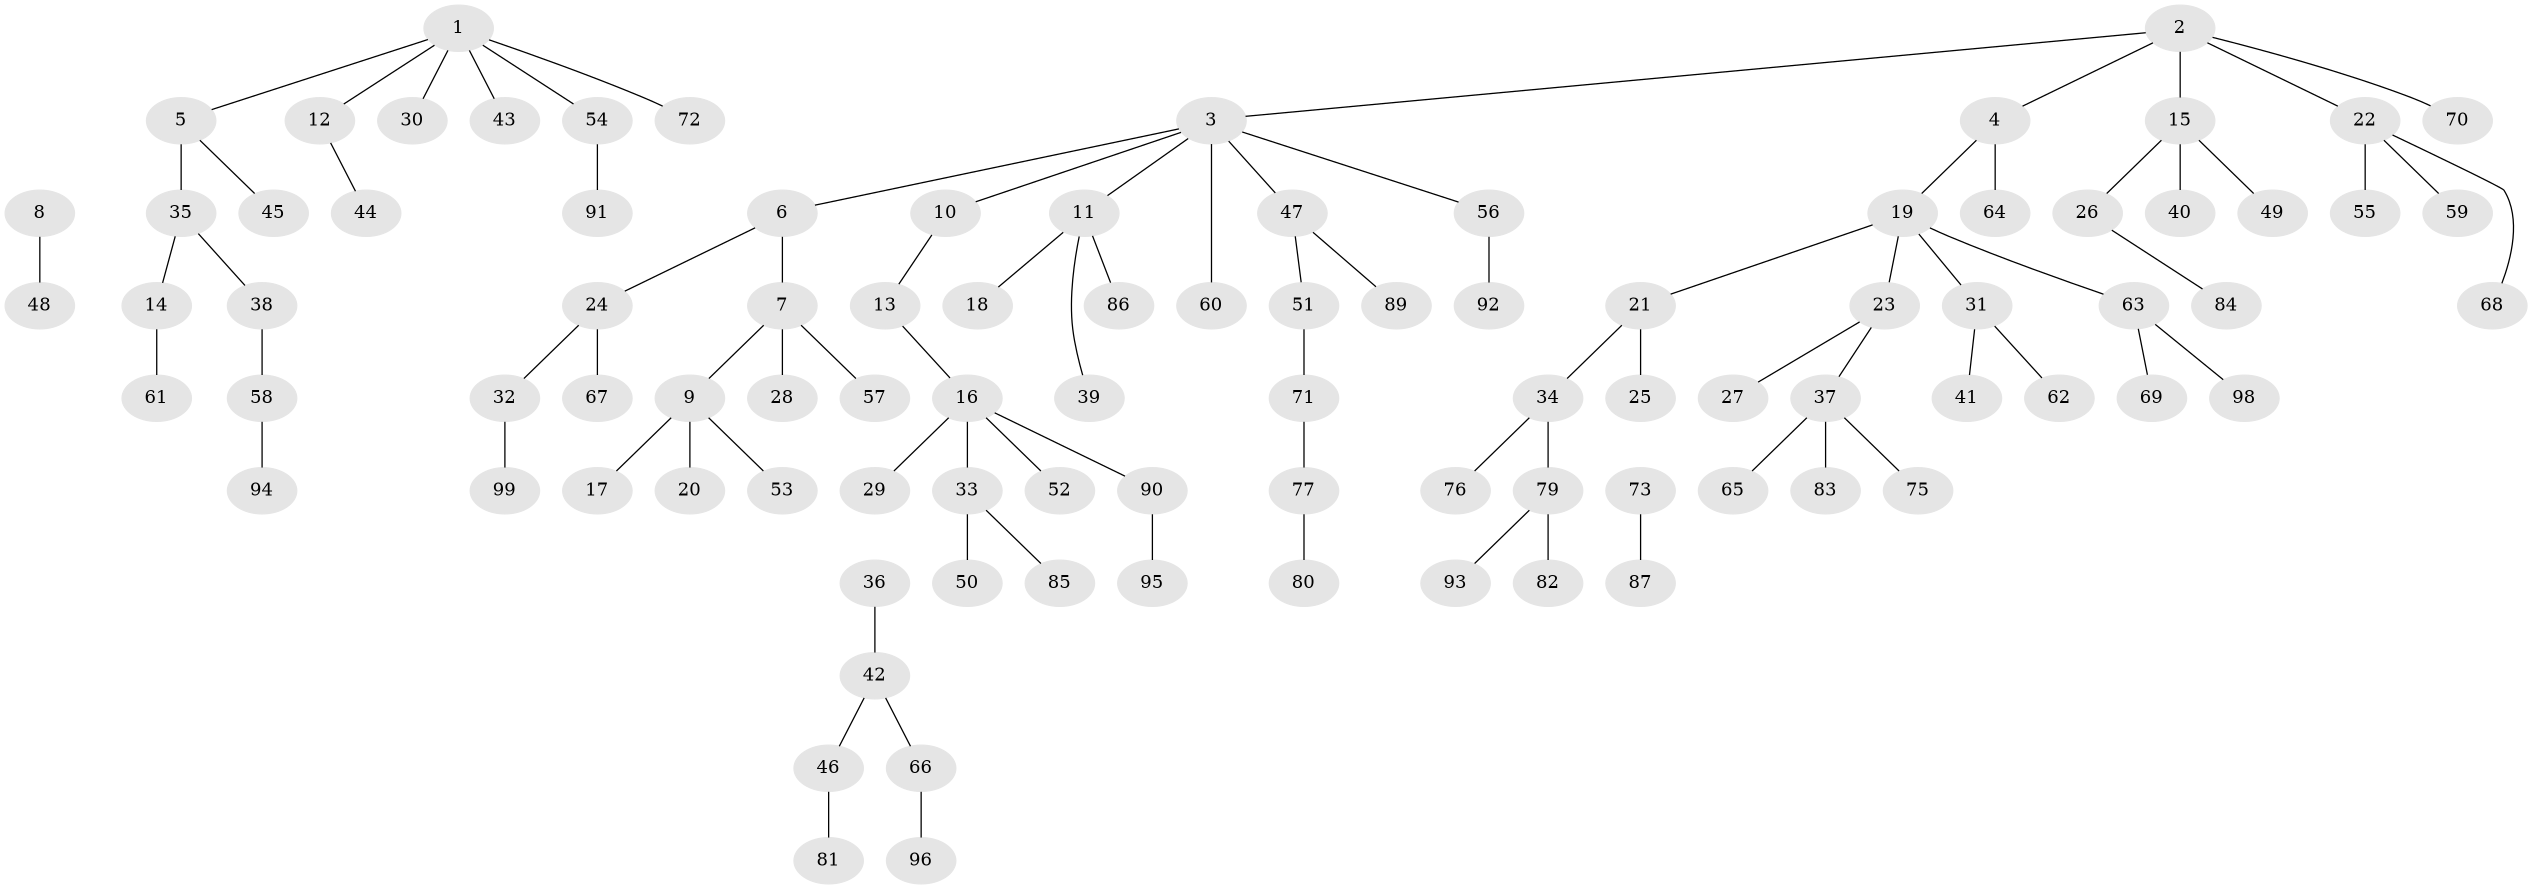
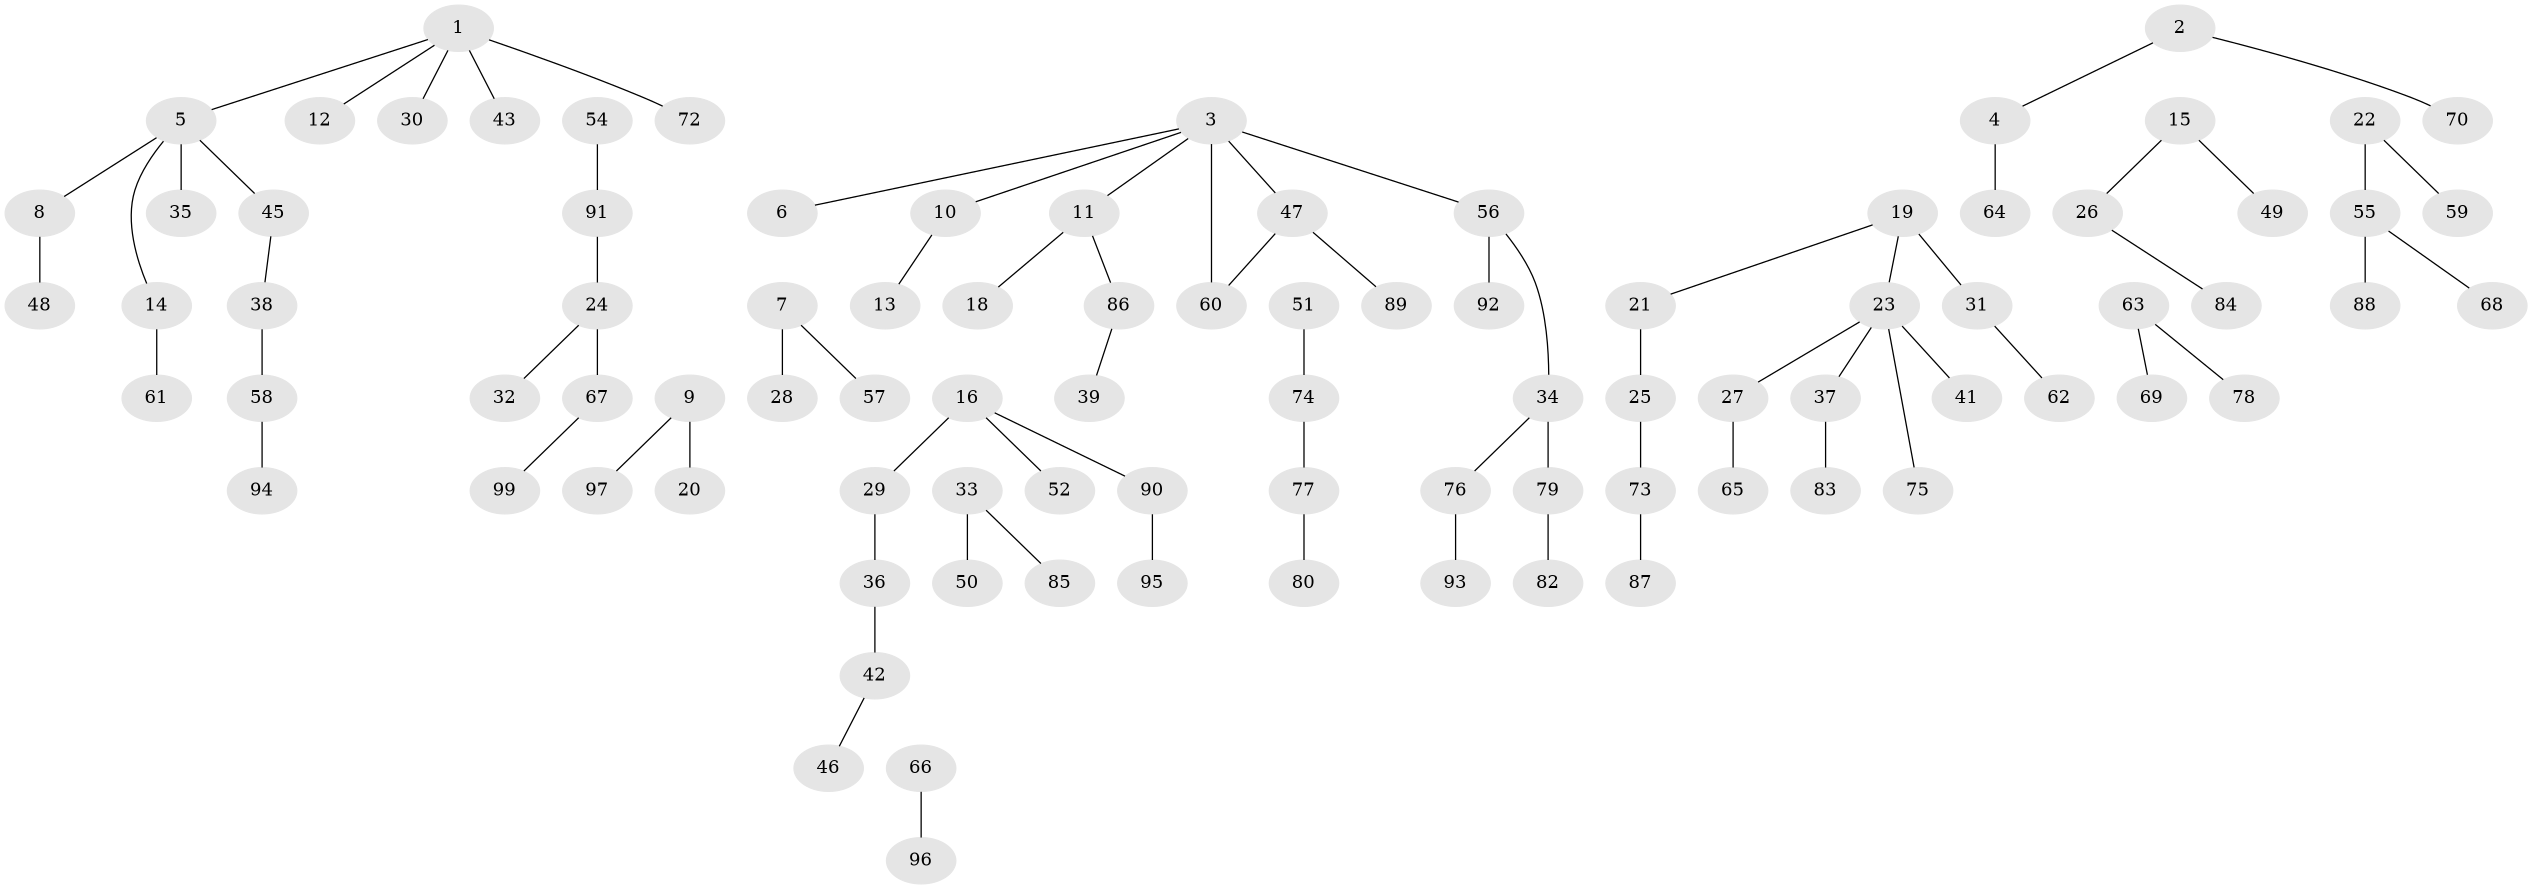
(2273, 74) -> none
(528, 75) -> none
(1696, 75) -> none
(2180, 75) -> none
none -> (110, 167)
(1949, 167) -> none
(2492, 183) -> (2429, 260)
(366, 213) -> none
(2180, 213) -> none
(690, 259) -> (597, 260)
(1298, 259) -> (1252, 260)
(169, 260) -> (132, 209)
(222, 260) -> (268, 259)
(782, 260) -> none
(2016, 263) -> none
(1071, 306) -> (1104, 352)
none -> (2365, 306)
(736, 352) -> none
(926, 352) -> none
(1594, 352) -> (1540, 300)
(1972, 352) -> (1926, 352)
(1304, 398) -> (1304, 398)
(2244, 398) -> (2244, 398)
(1779, 444) -> (1733, 445)
(1872, 444) -> (1901, 398)
(505, 445) -> (551, 444)
(967, 445) -> none
none -> (1641, 445)
(597, 491) -> (597, 491)
(782, 491) -> none
none -> (875, 537)
(1502, 537) -> (1456, 537)
(898, 722) -> none
(829, 861) -> none
